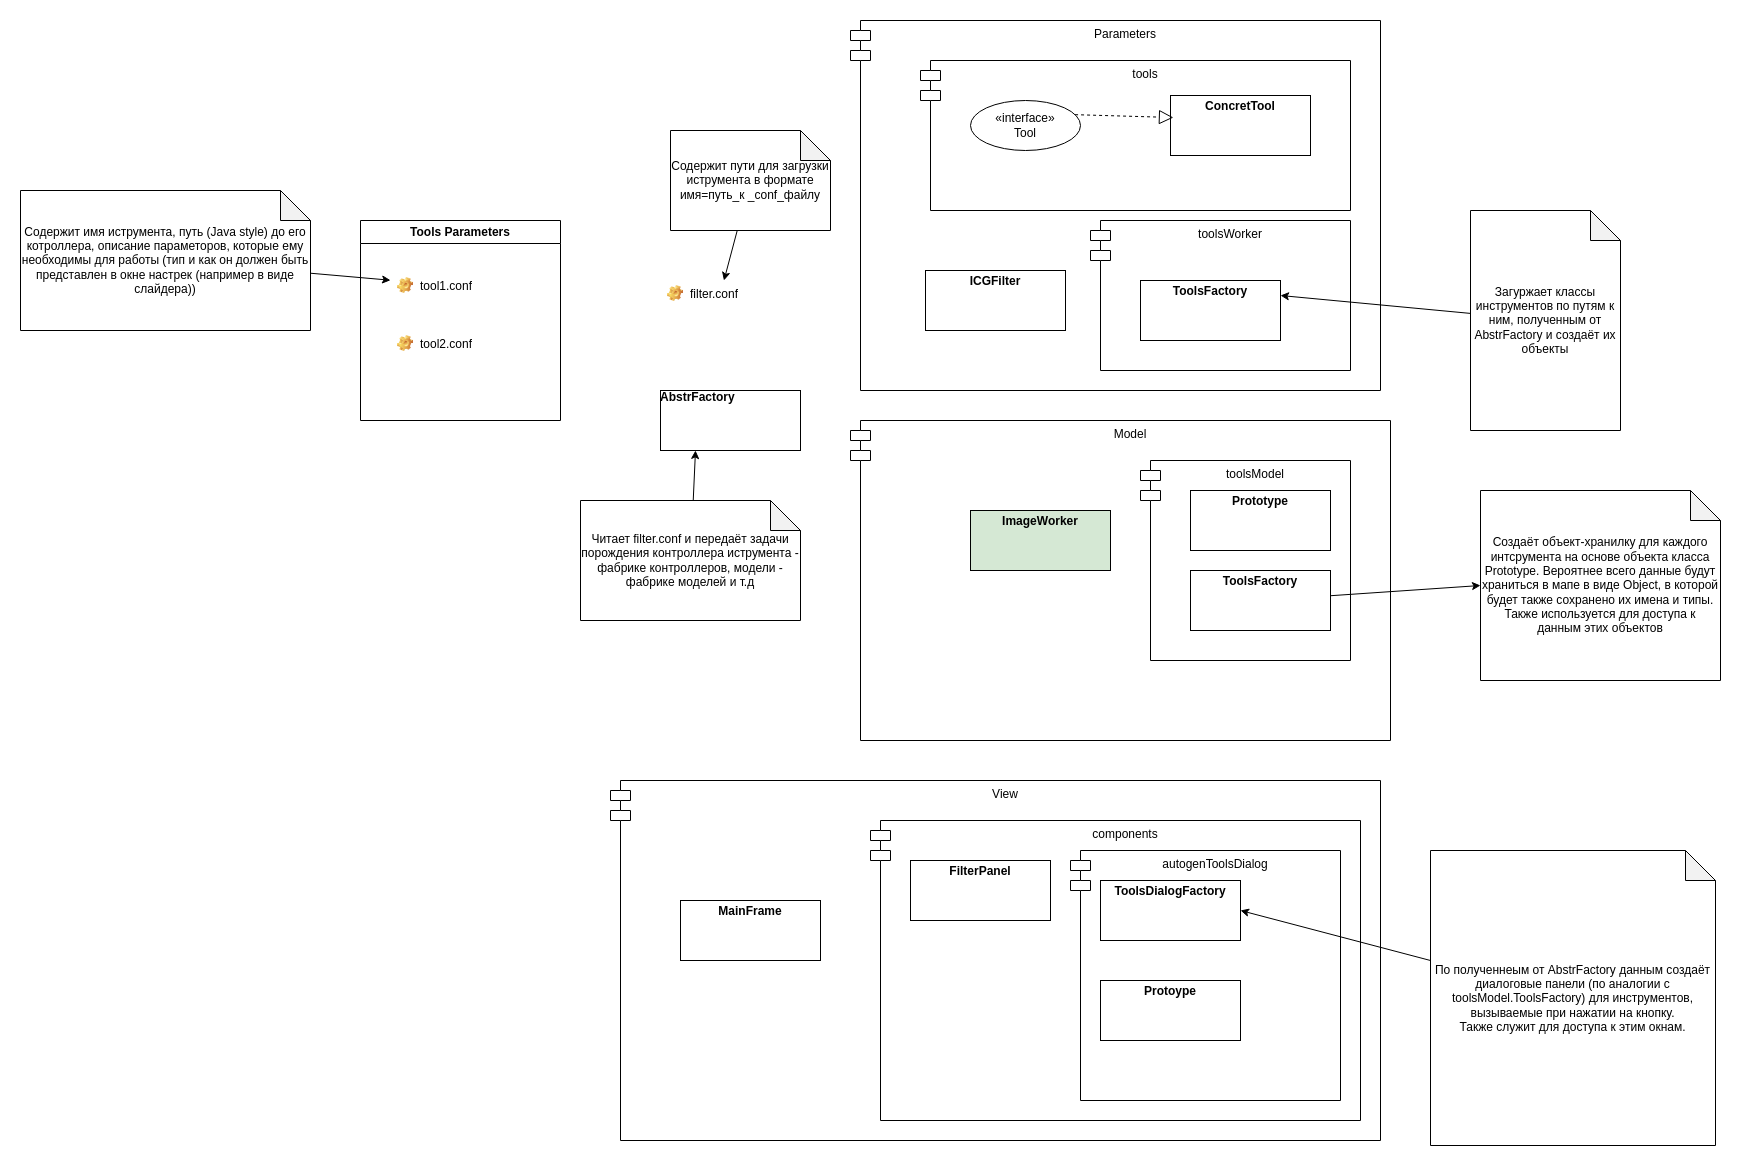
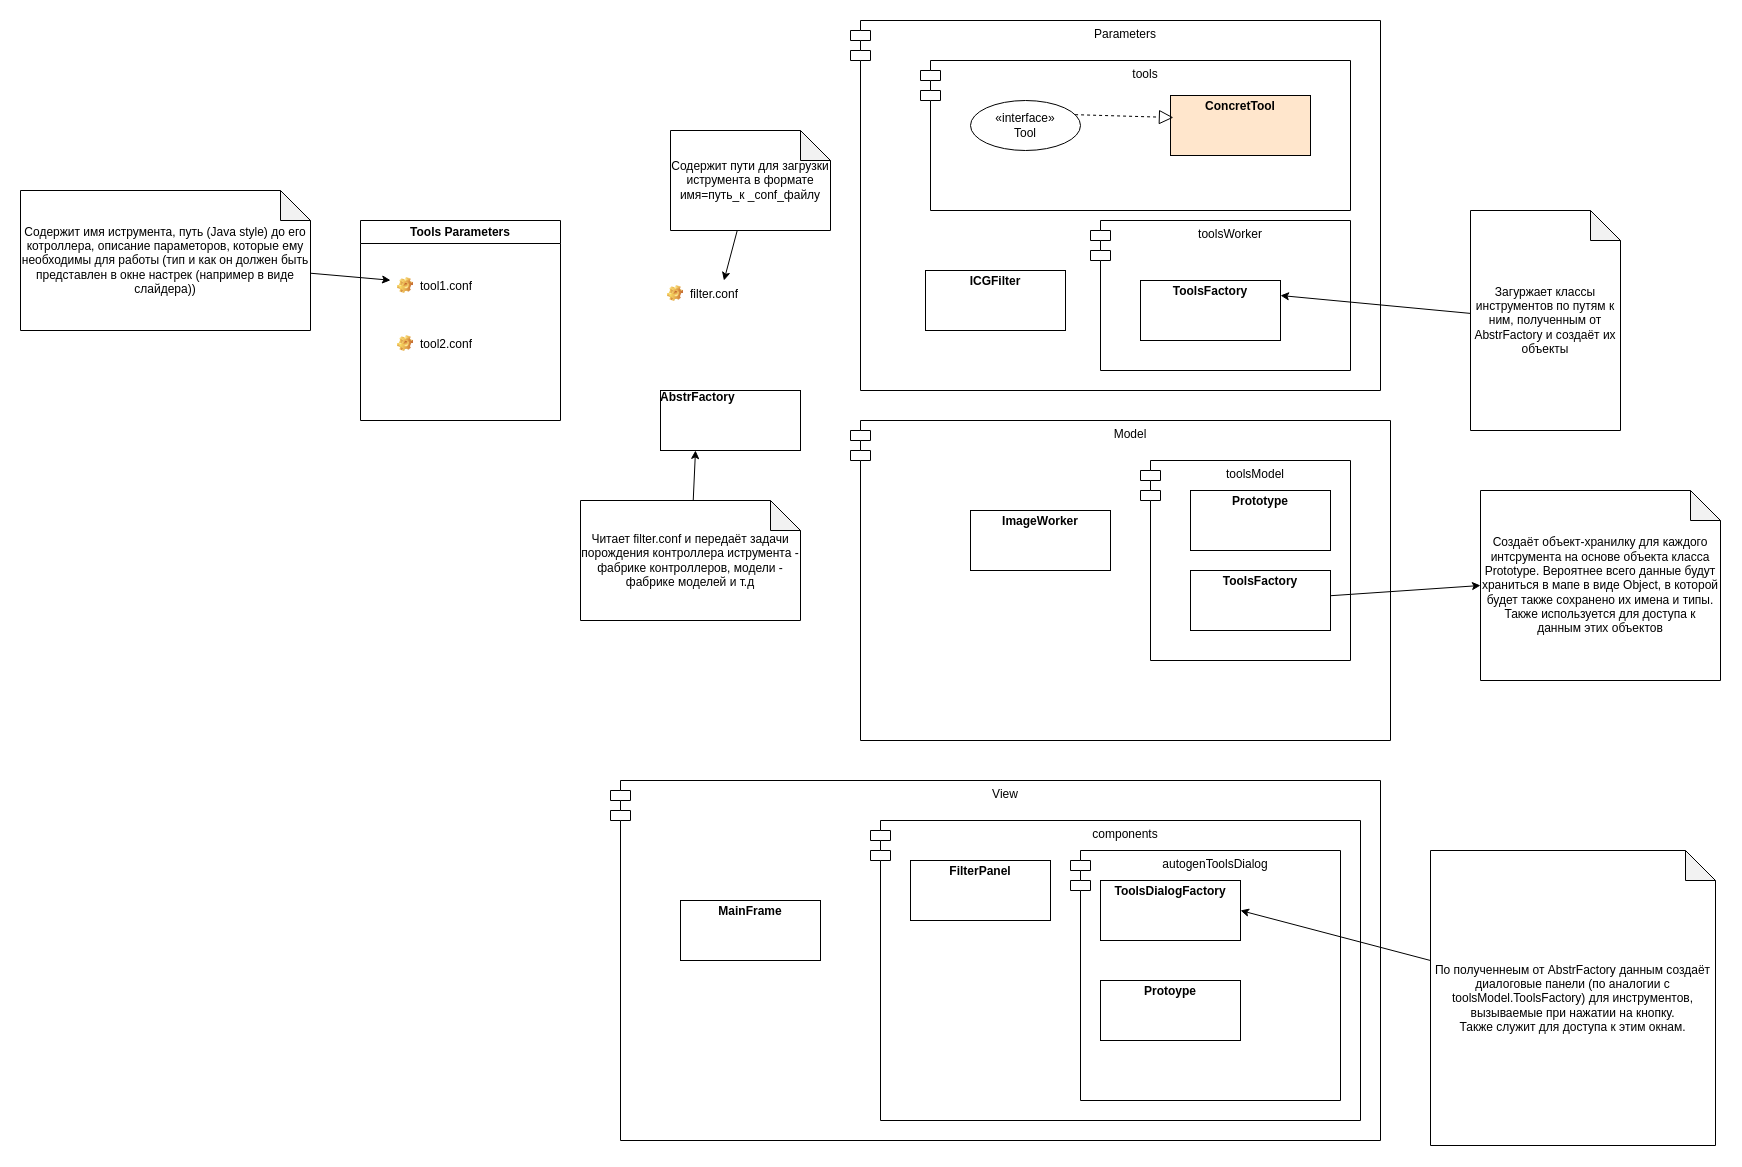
(1241, 126) -> (1241, 126)
(1041, 541) -> (1041, 541)
